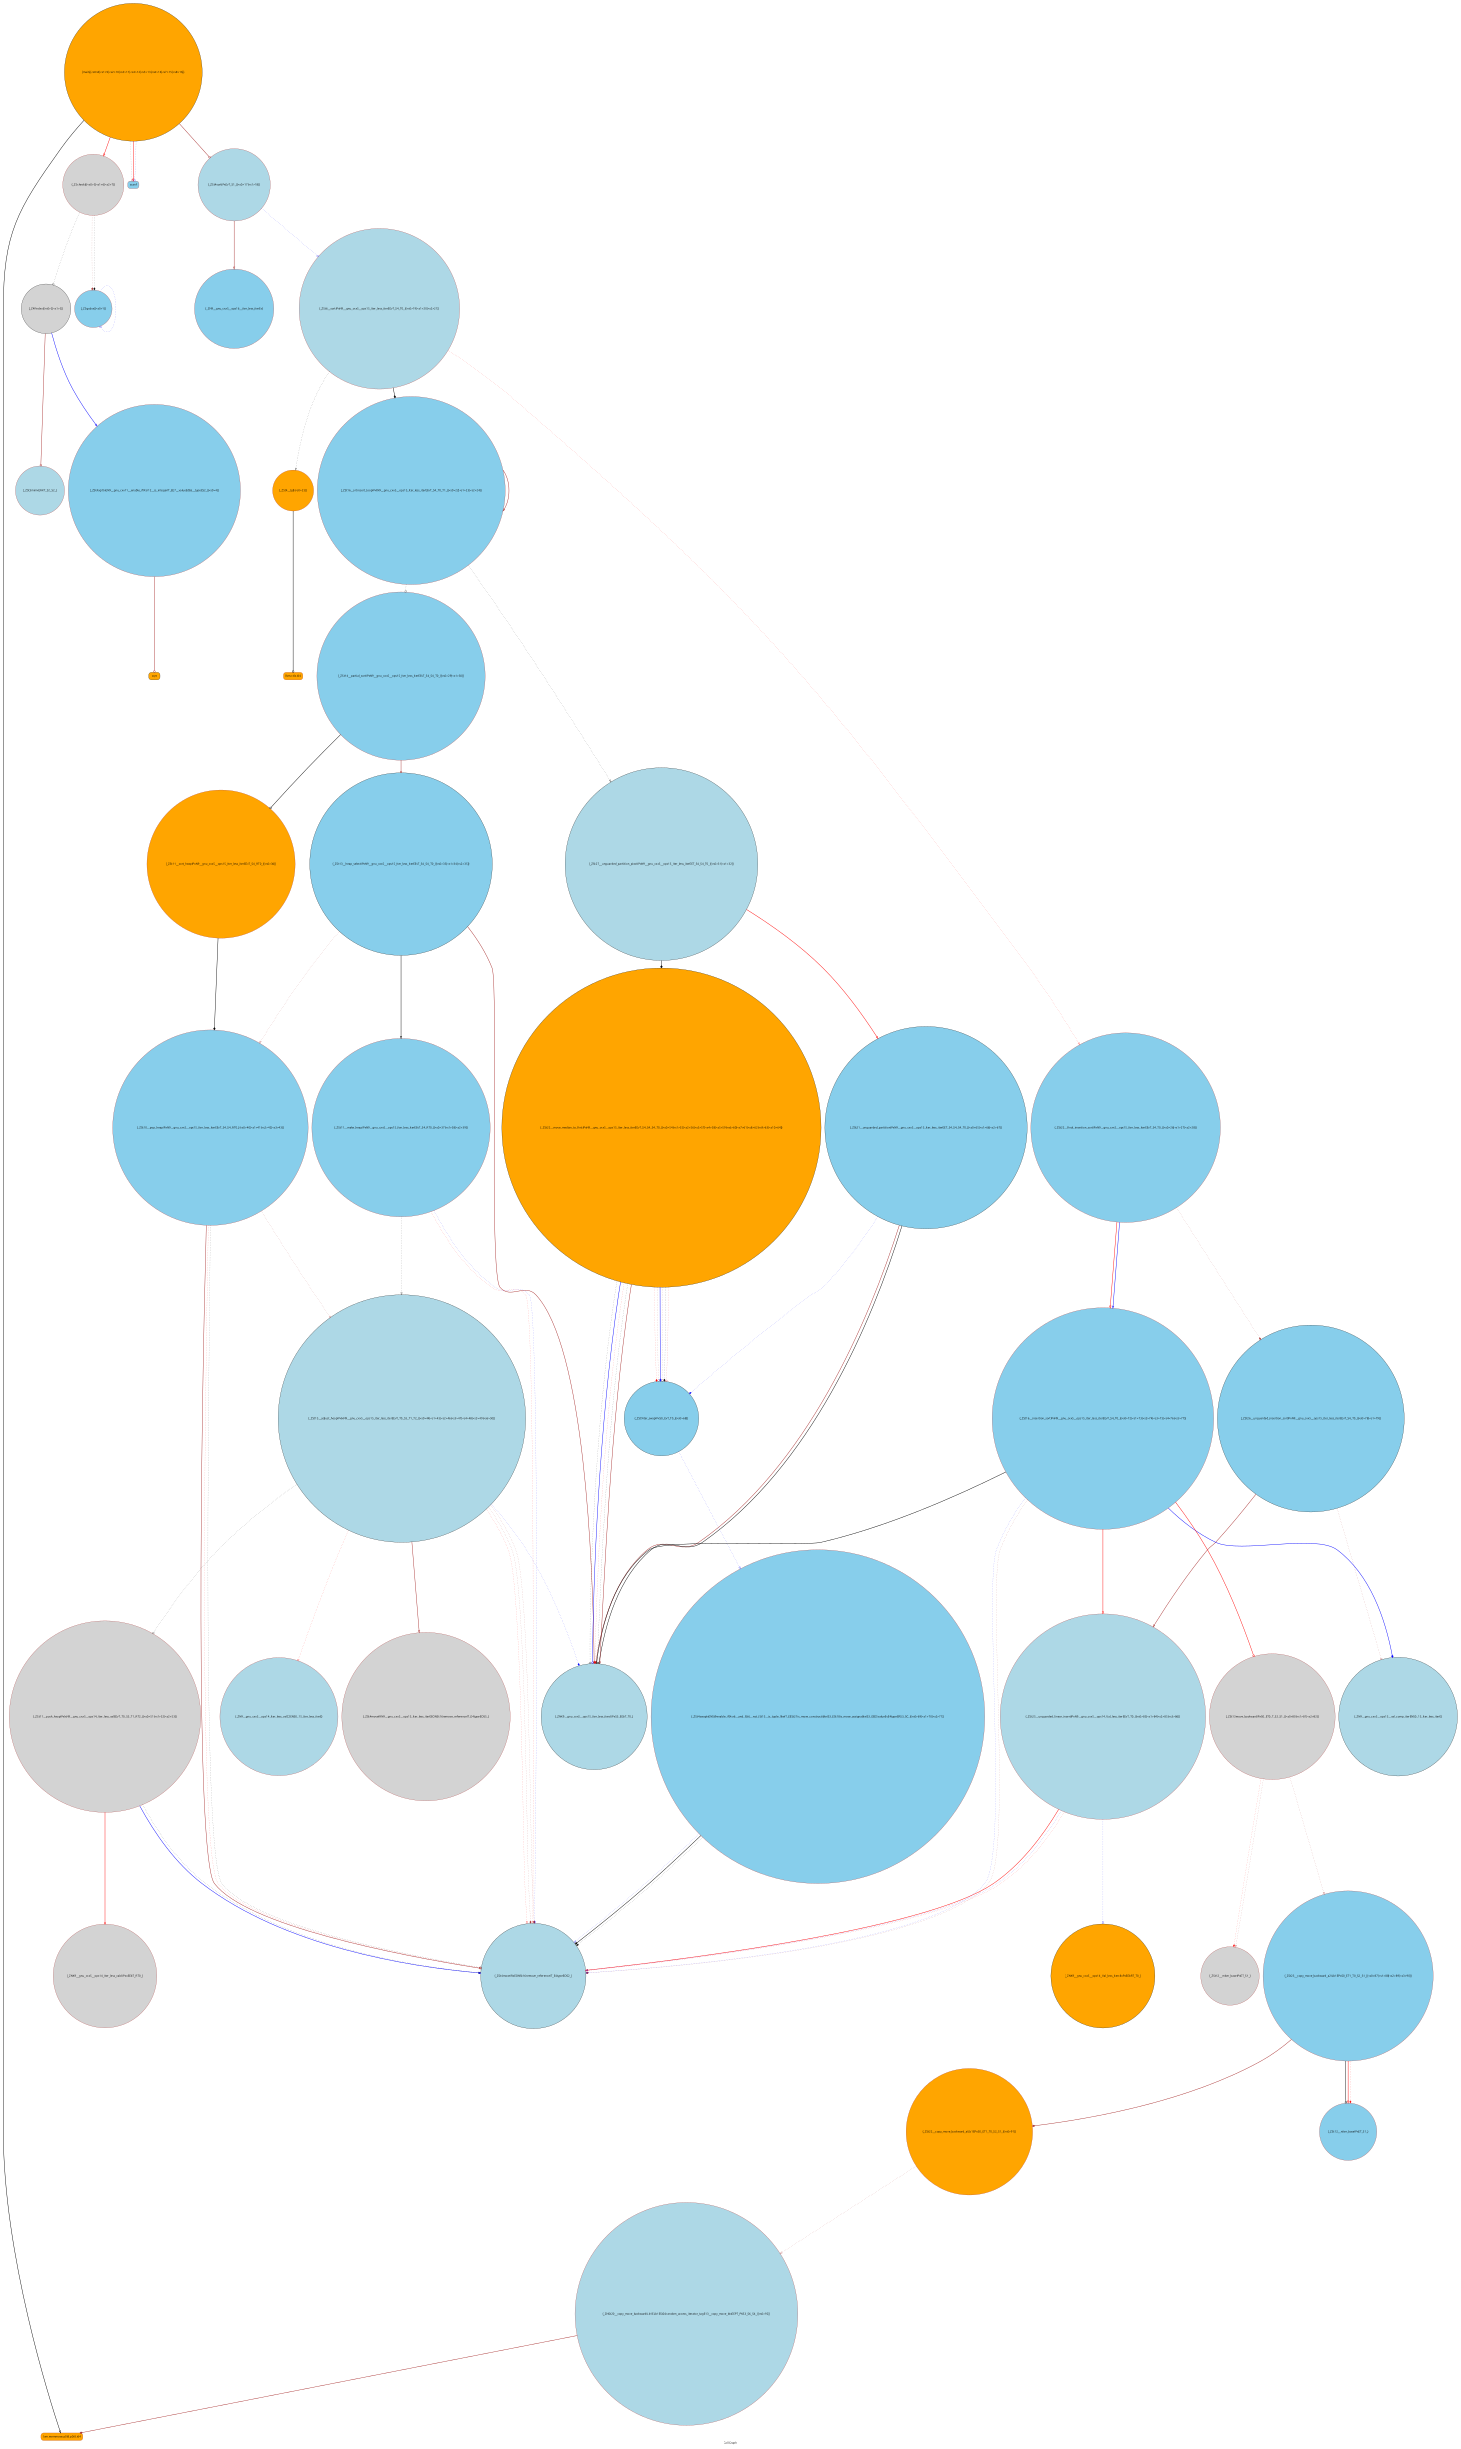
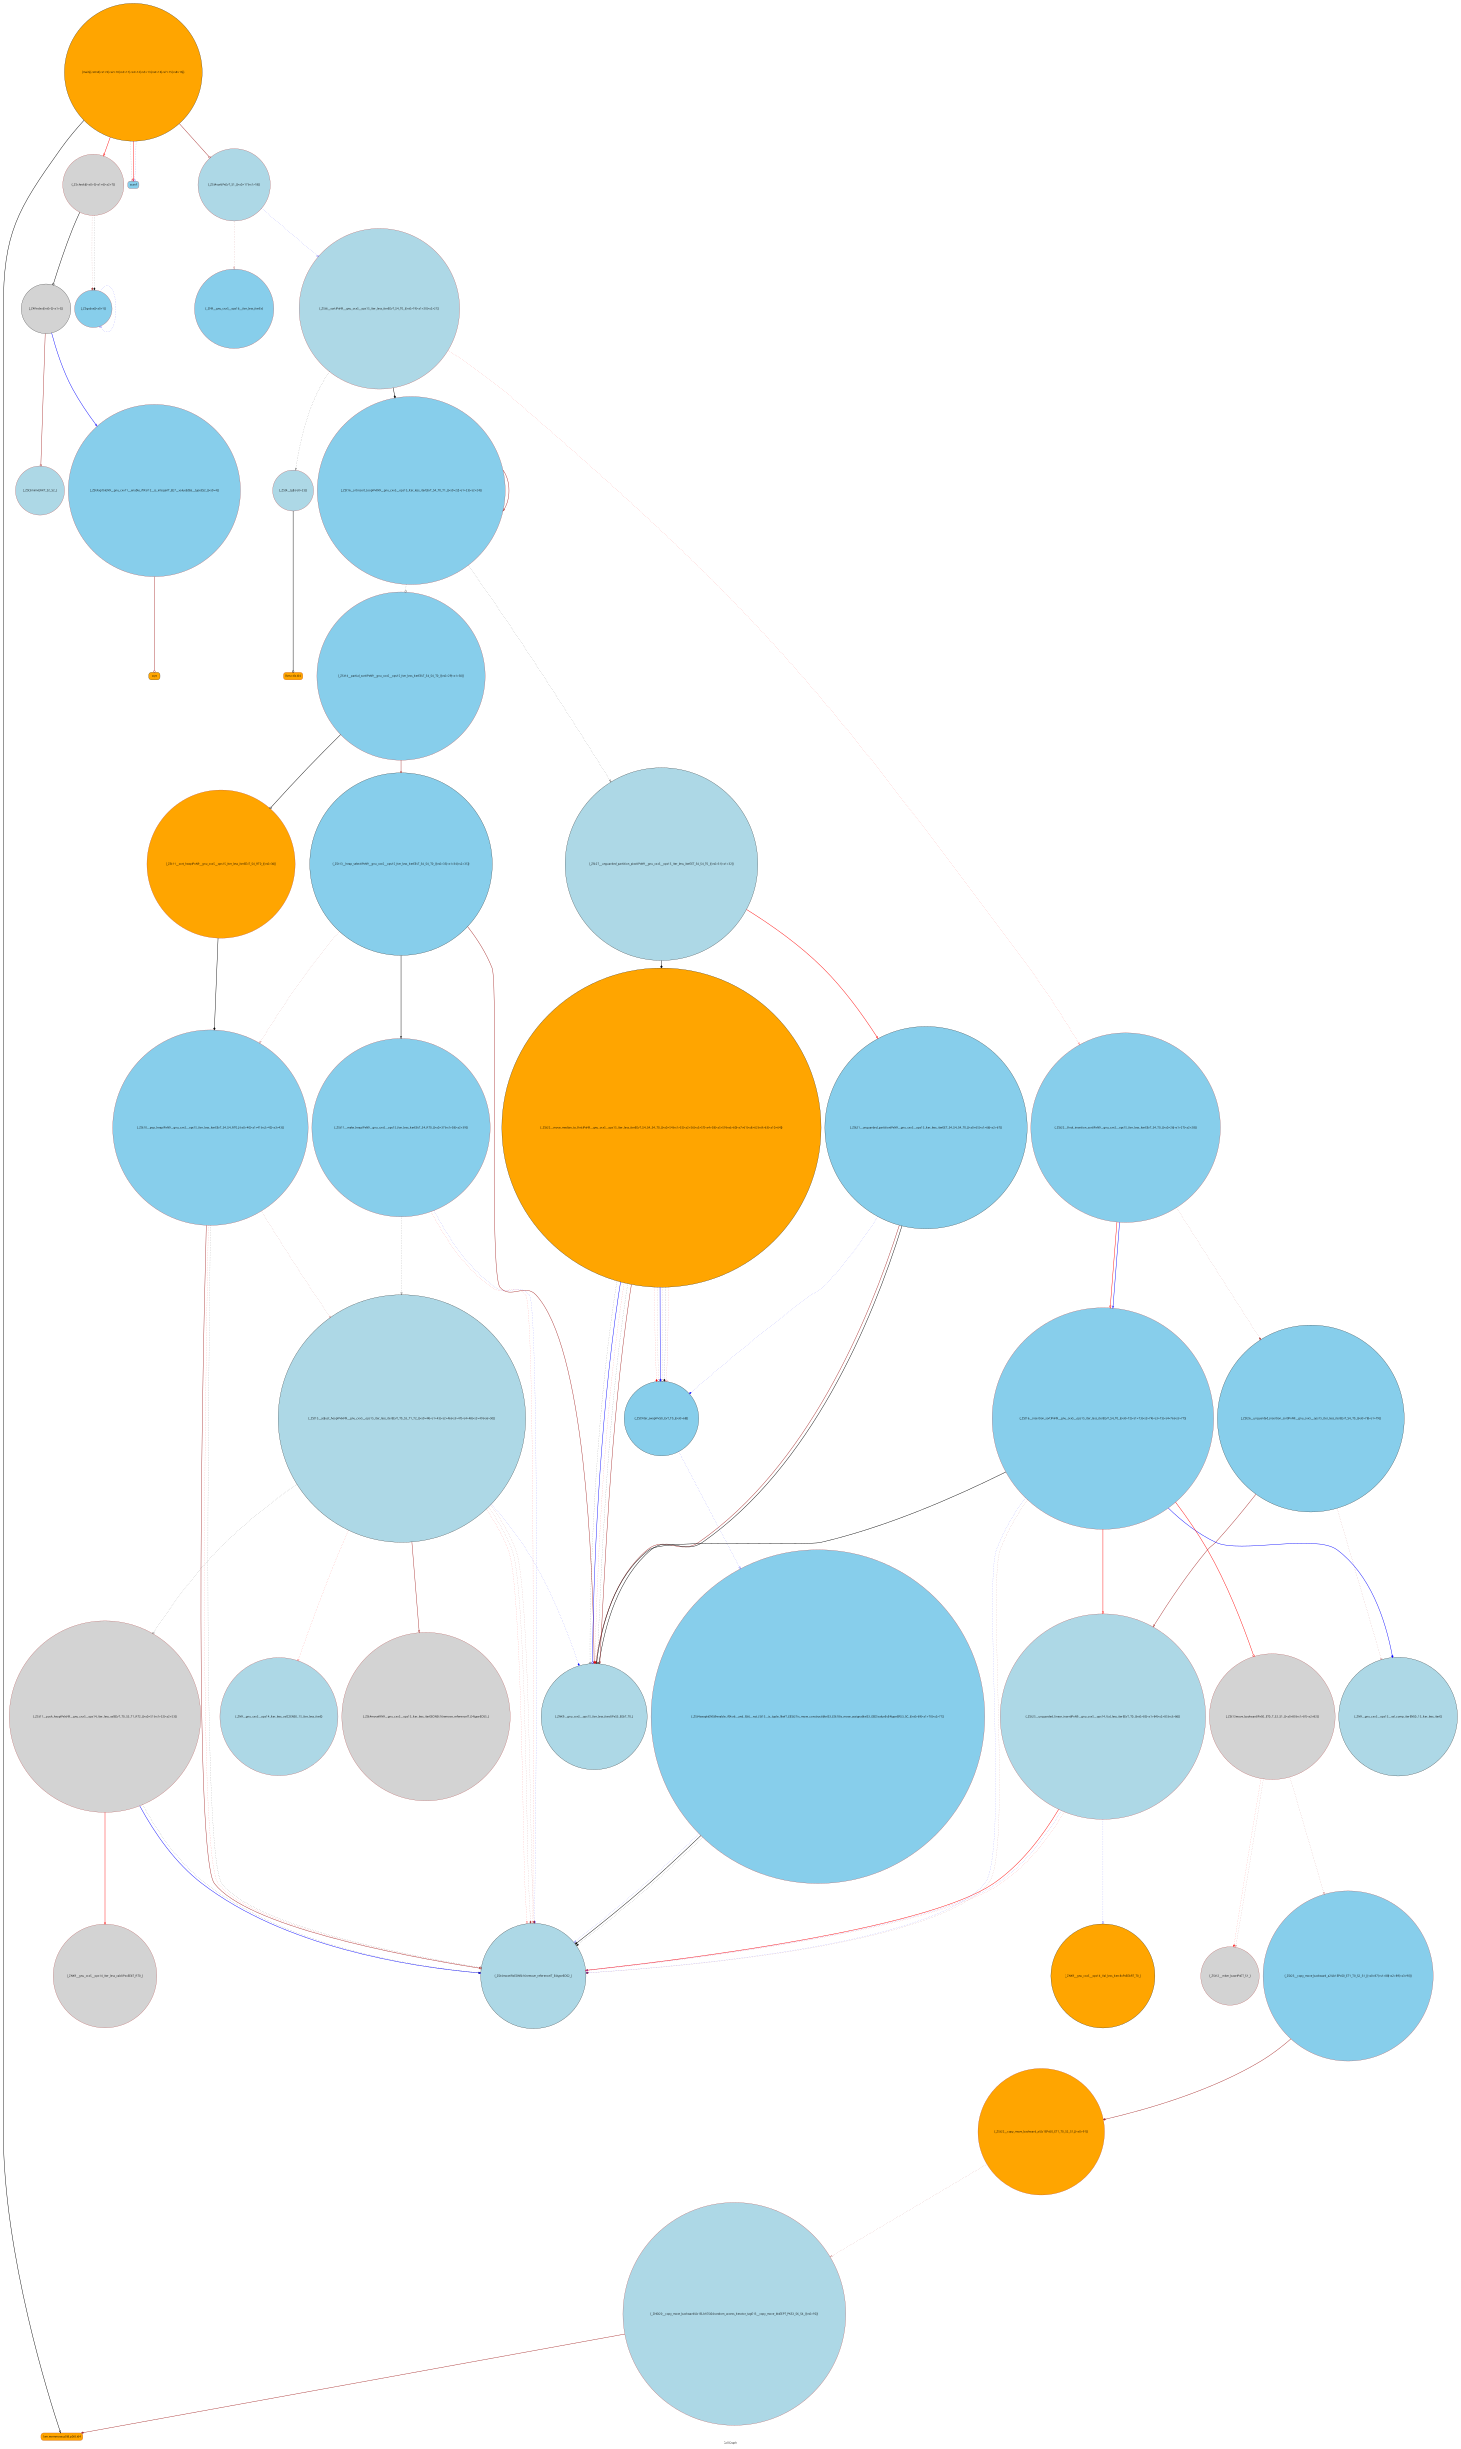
(234, 244) -> (234, 244)
(66, 247) -> (66, 247)
(293, 491) -> (293, 491)
(1348, 2132) -> none
